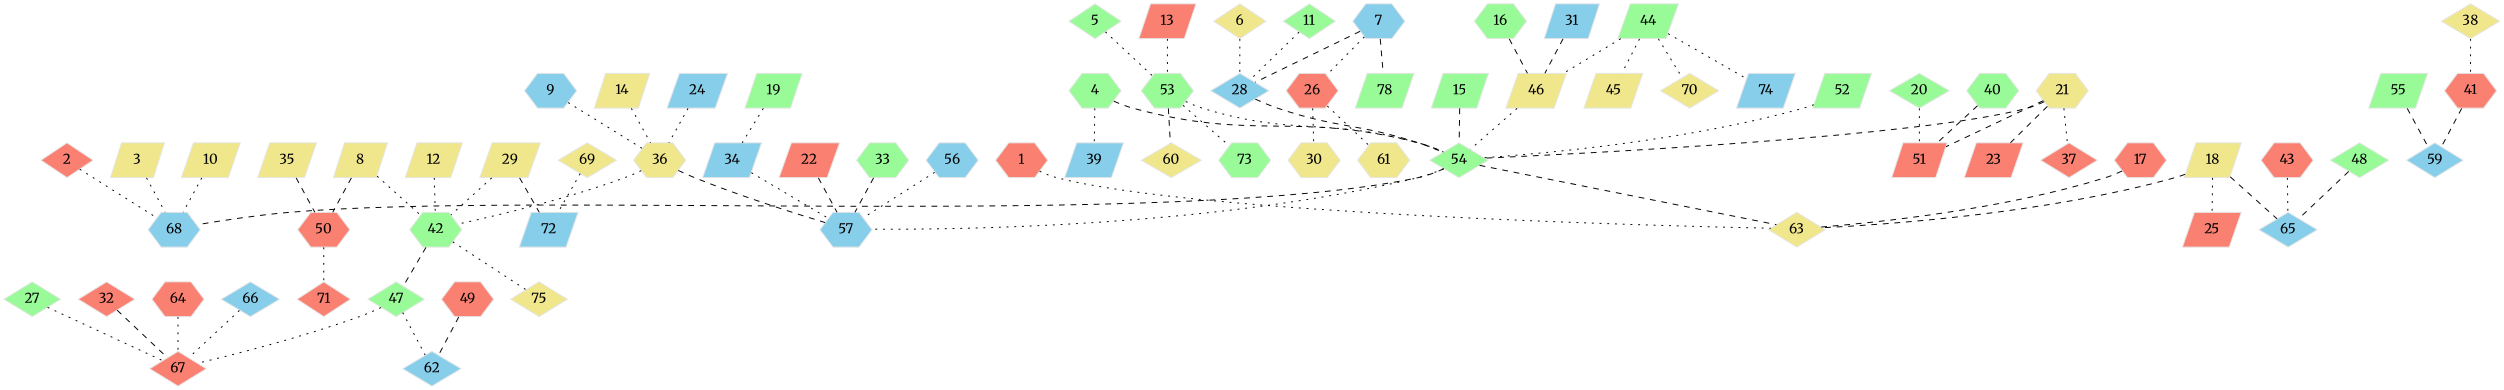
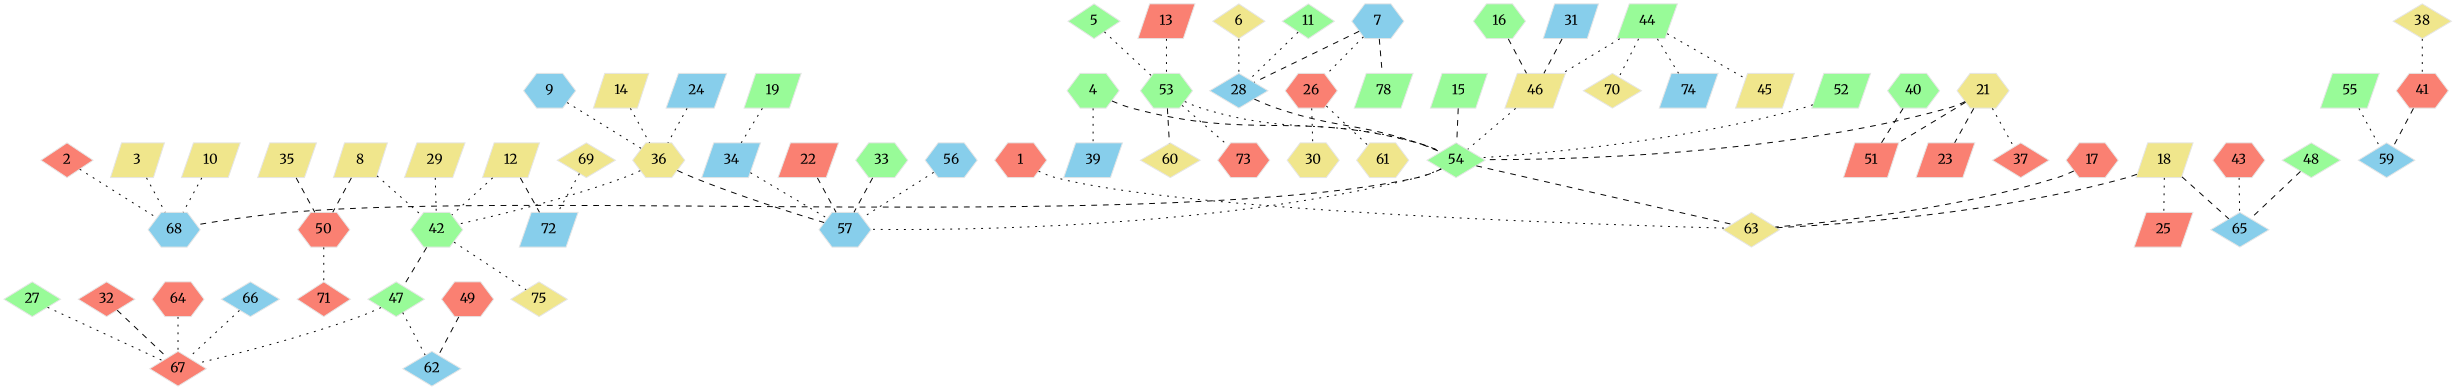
(1919, 91) -> none
(2418, 128) -> (2369, 128)
(1245, 160) -> (1244, 160)
(529, 195) -> (530, 195)
